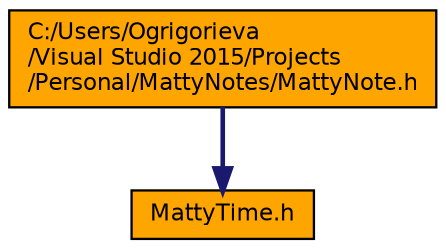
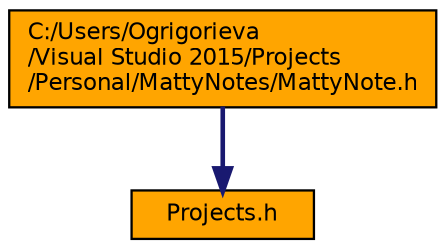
(223, 215) -> (223, 215)
